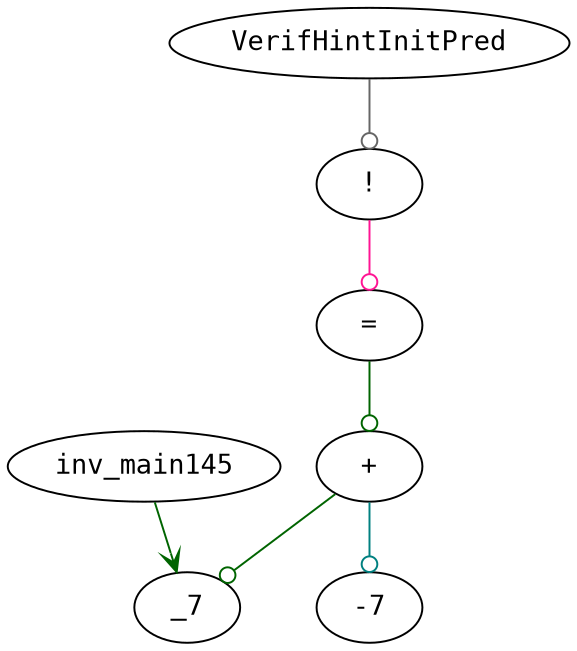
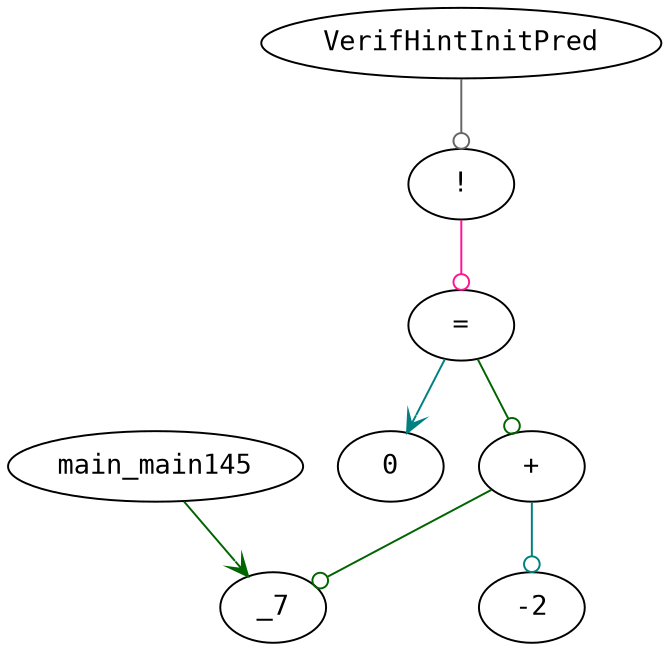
(144, 466) -> (156, 466)
none -> (391, 466)
(369, 608) -> (532, 608)
